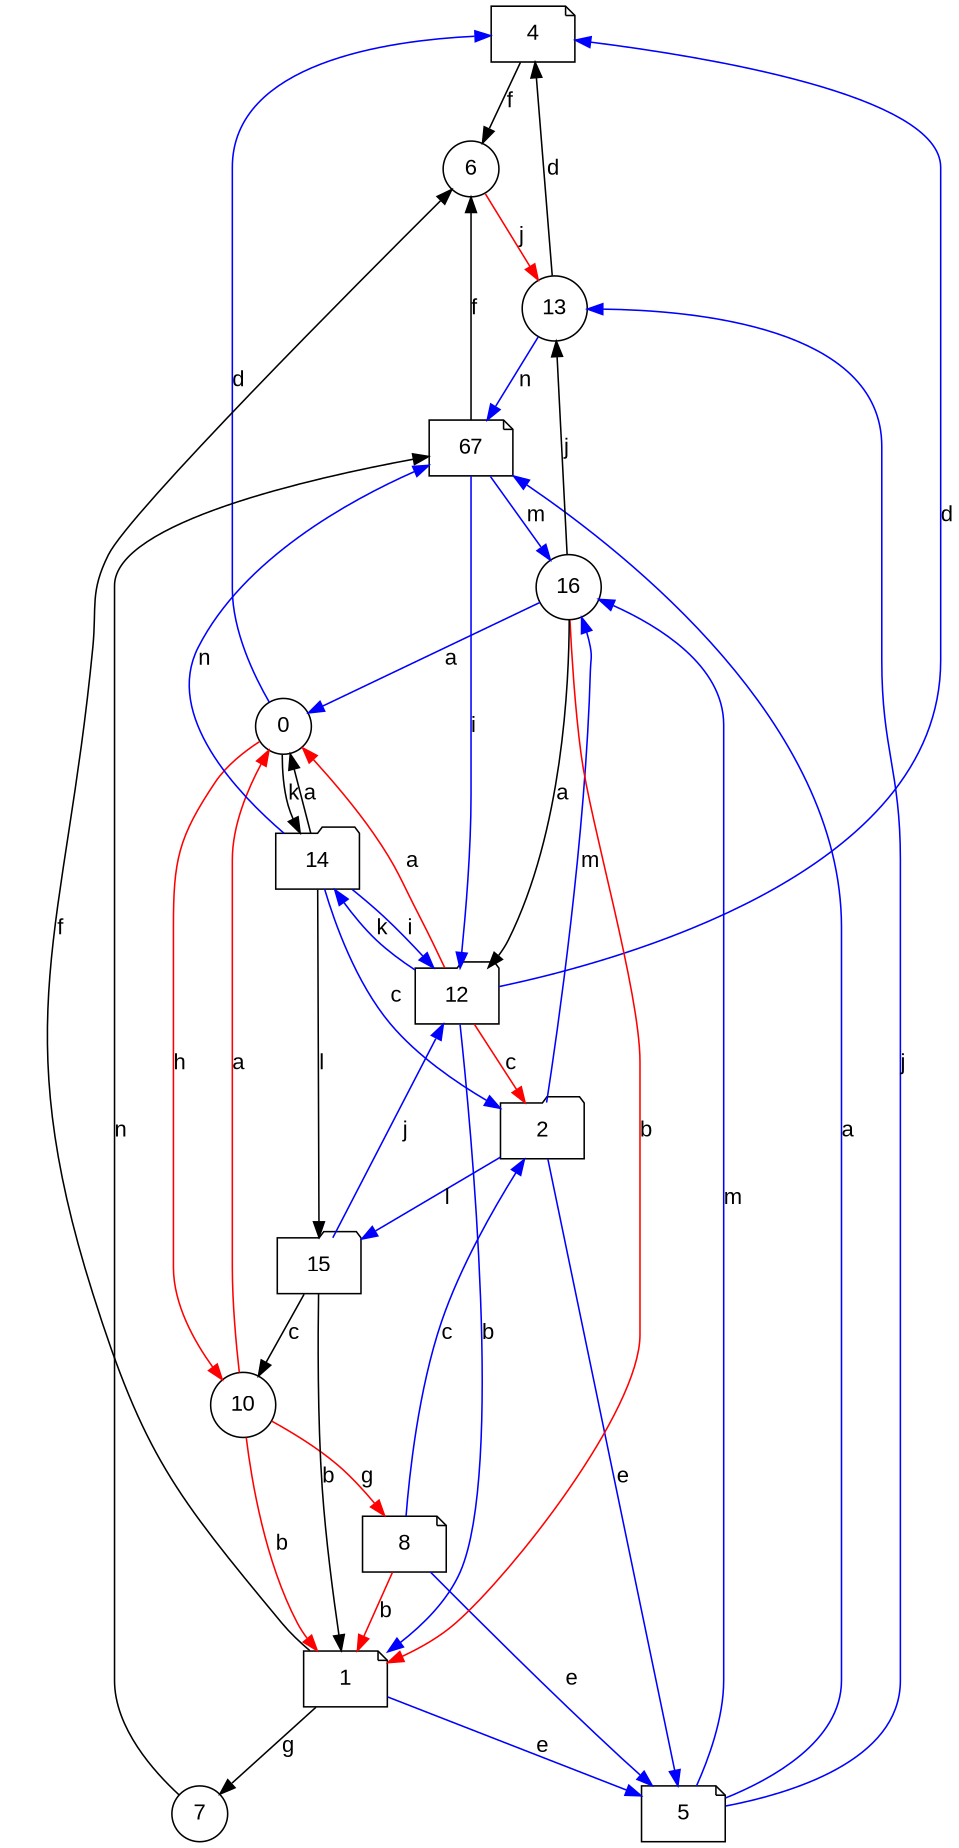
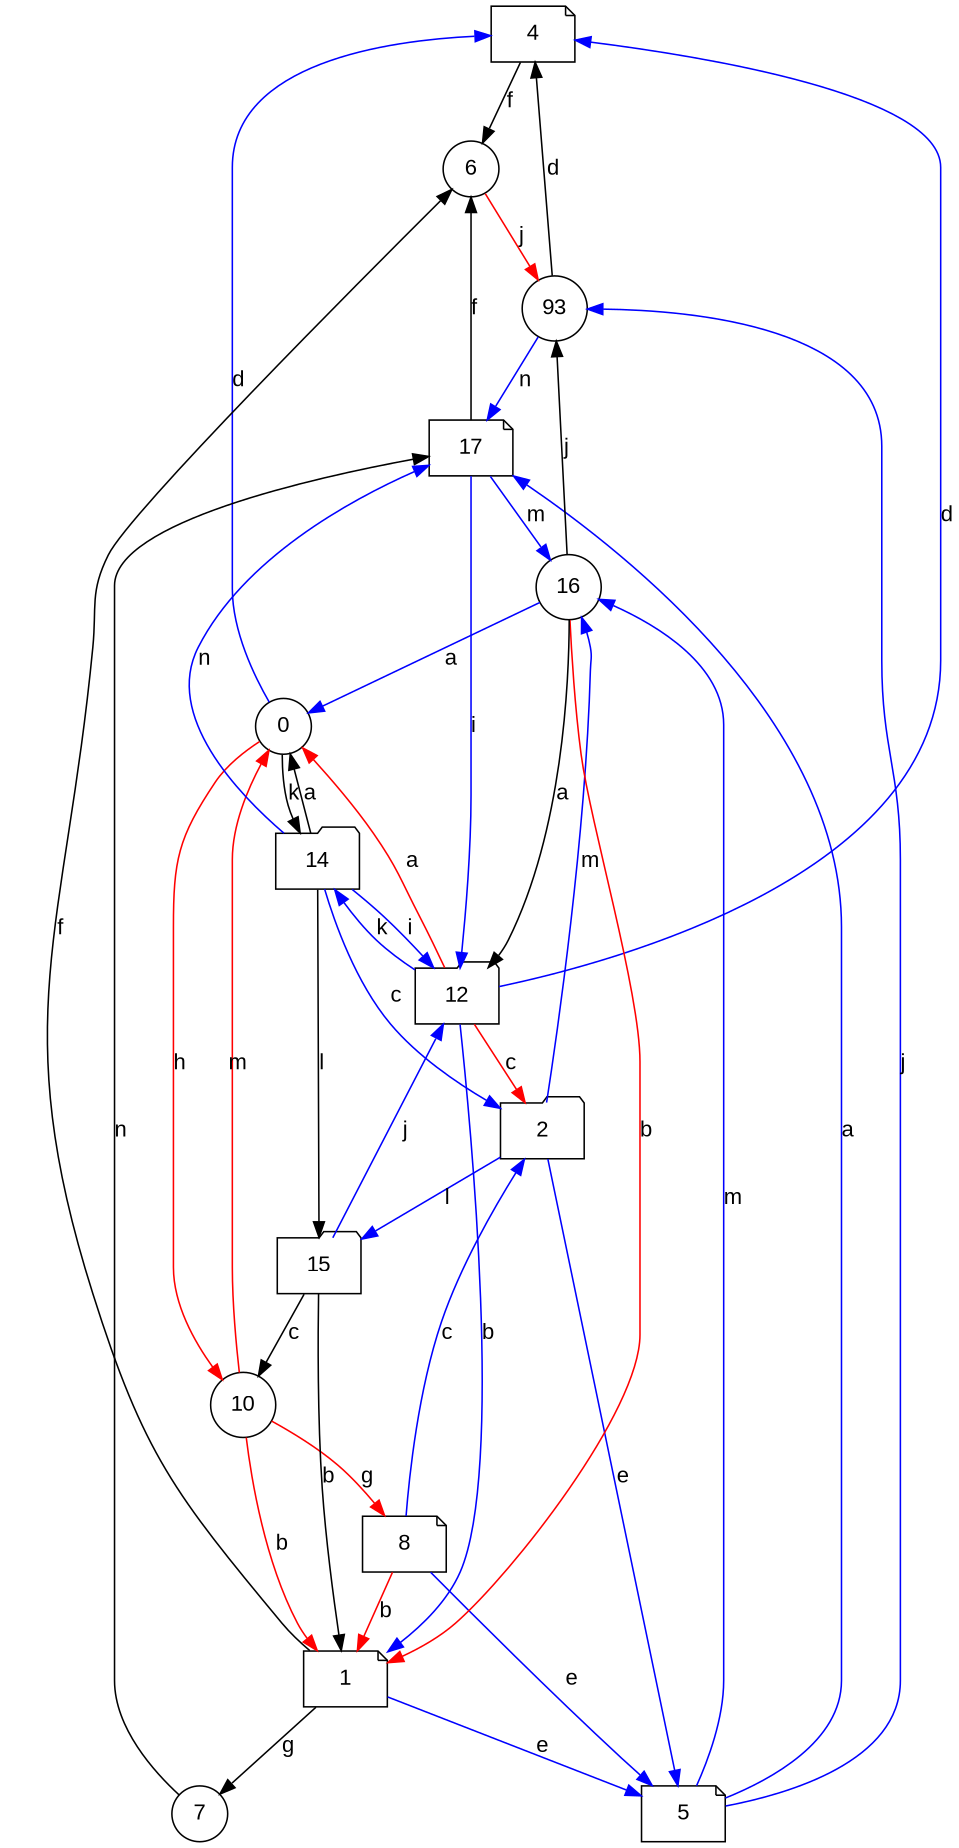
(555, 308) -> (555, 308)
(471, 448) -> (471, 448)
(239, 1063) -> (239, 1063)
